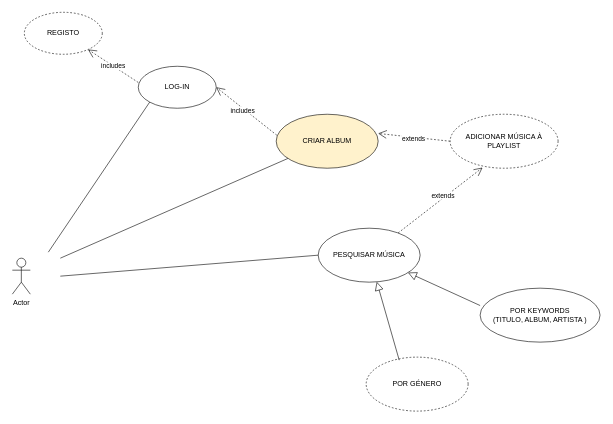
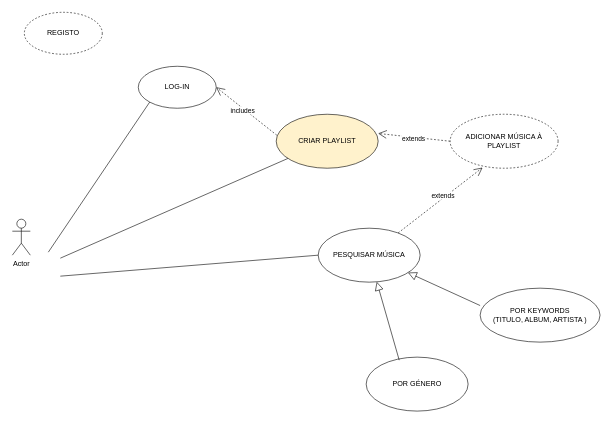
(107, 62) -> none
(327, 141) -> (327, 141)
(21, 276) -> (21, 237)
(417, 384) -> (417, 384)
